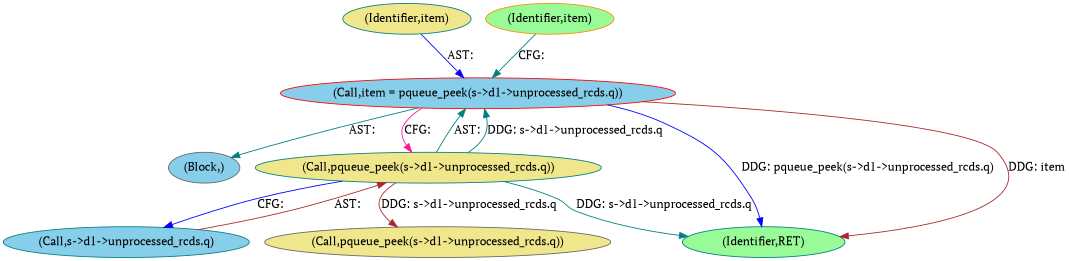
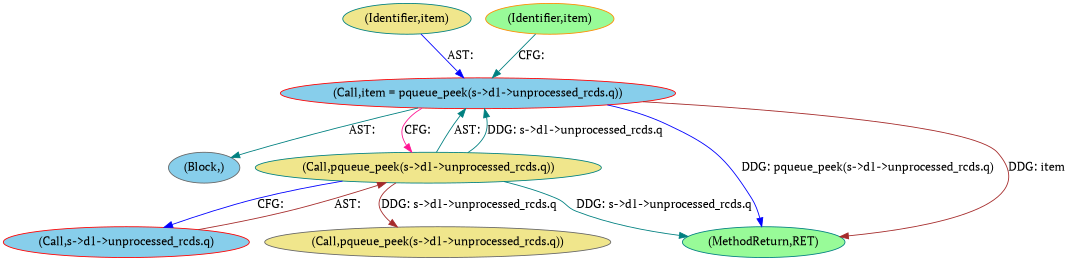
(126, 242) -> (126, 242)
(764, 242) -> (764, 242)
